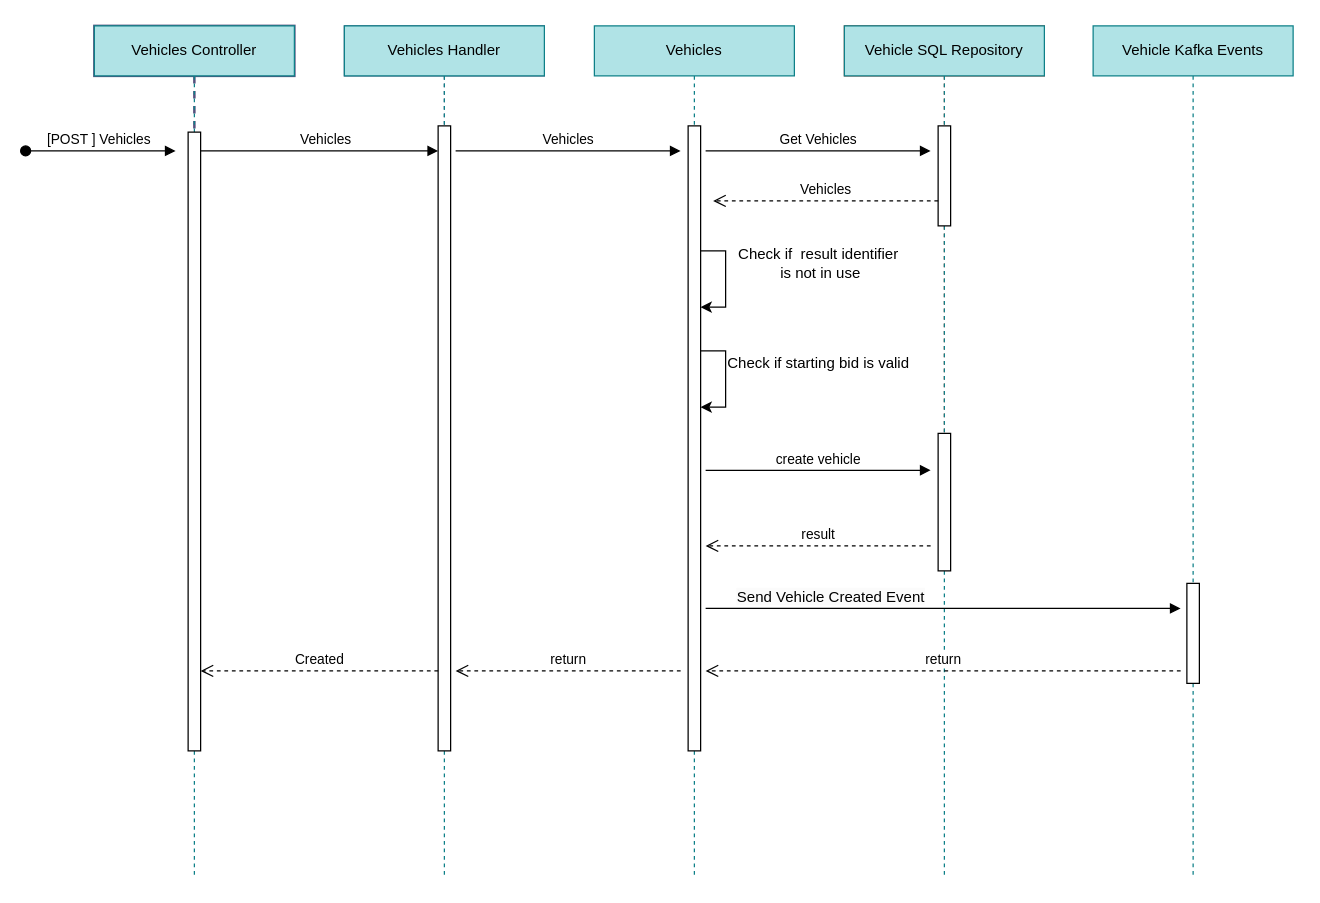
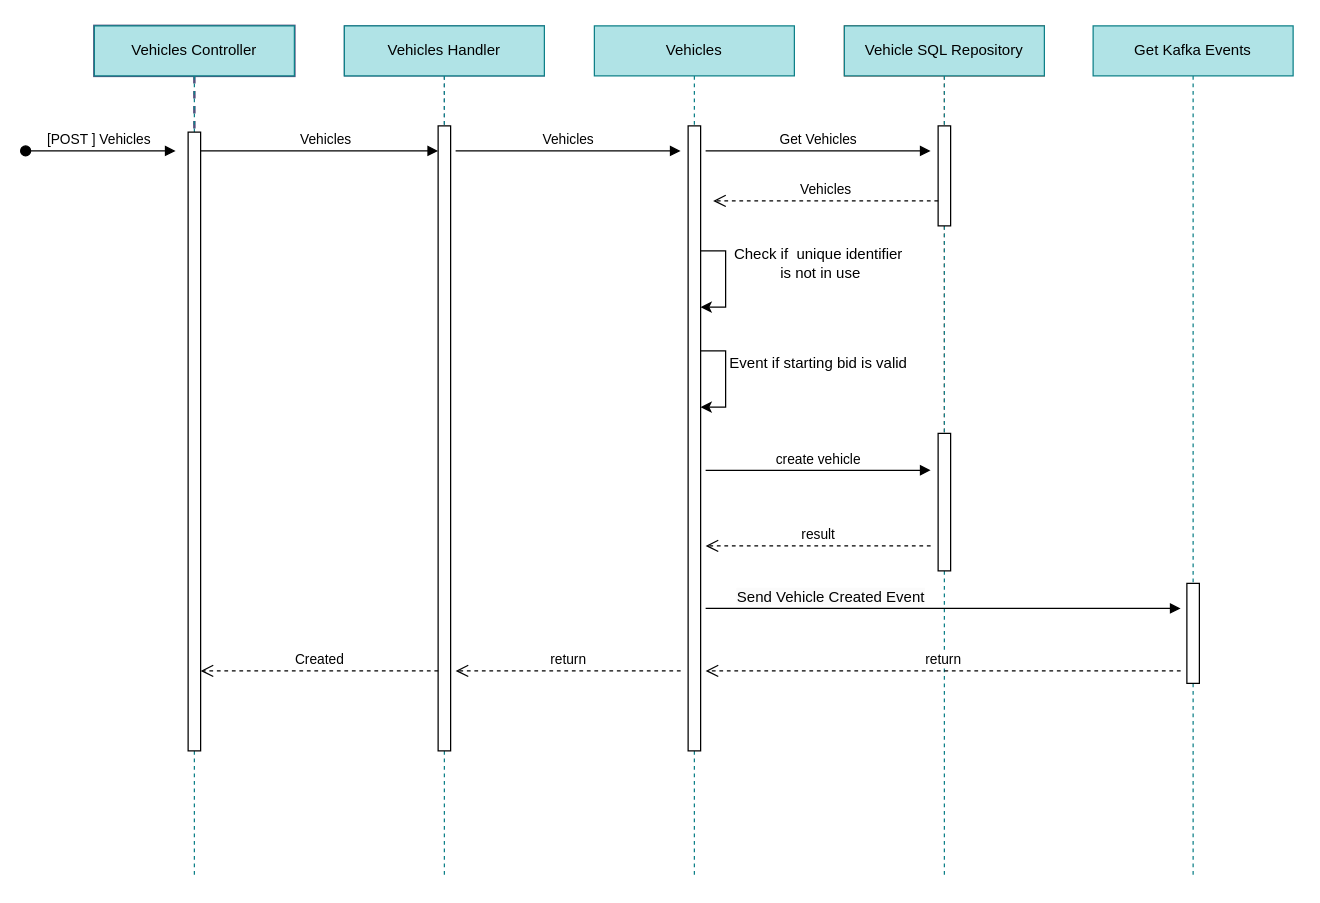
(1193, 51) -> (1193, 51)
(819, 263) -> (819, 263)
(819, 363) -> (819, 363)
